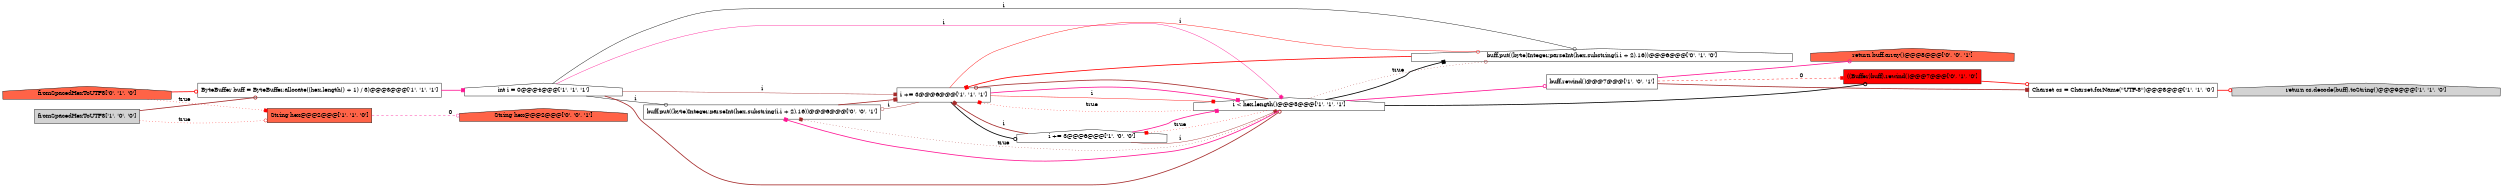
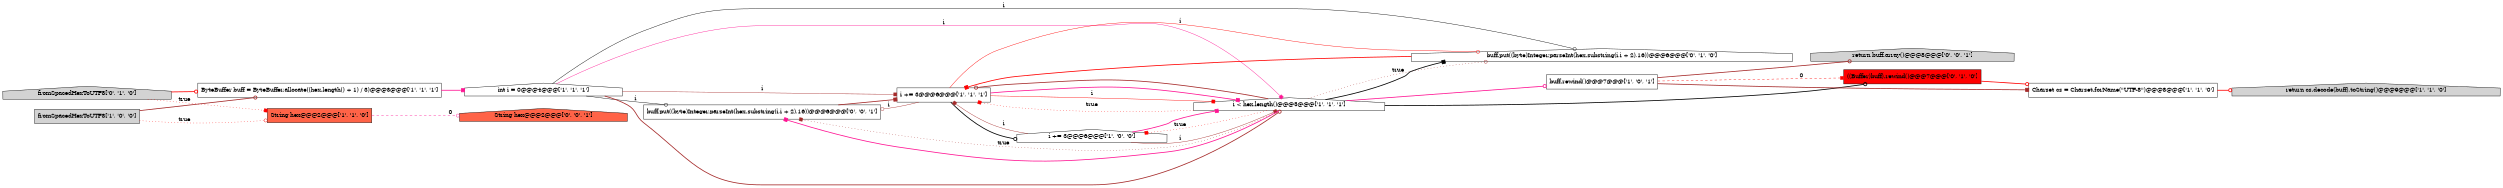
(1912, 55) -> (1912, 55)
(1753, 70) -> (1753, 70)
(87, 93) -> (87, 93)
(990, 124) -> (990, 124)
